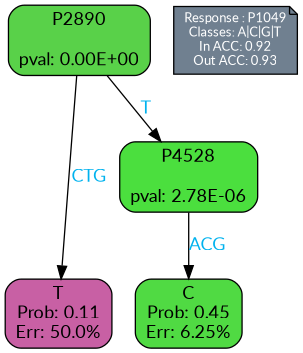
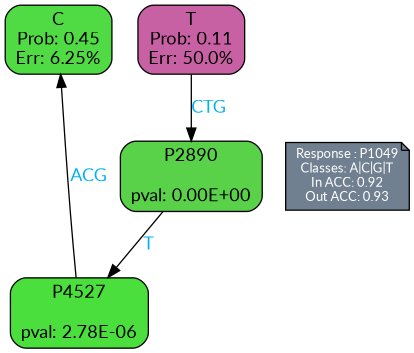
(69, 171) -> (191, 101)
(189, 177) -> (79, 313)
